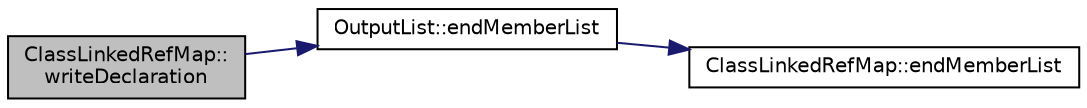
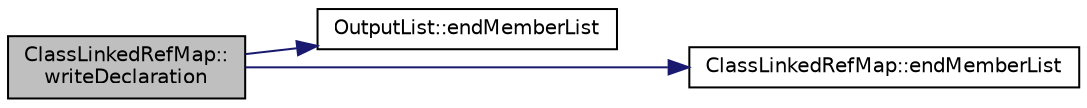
(643, 45) -> (457, 67)
